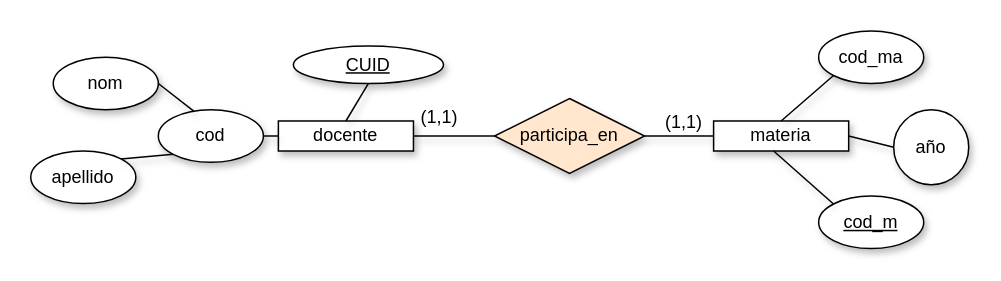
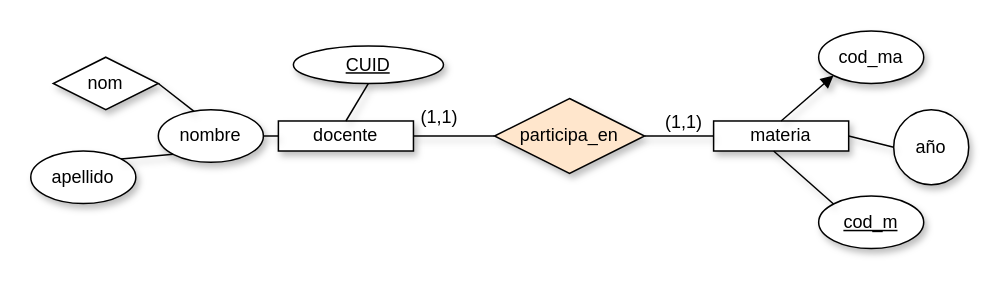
(827, 81) -> (822, 85)
(106, 83) -> (106, 83)
(211, 136) -> (211, 136)
